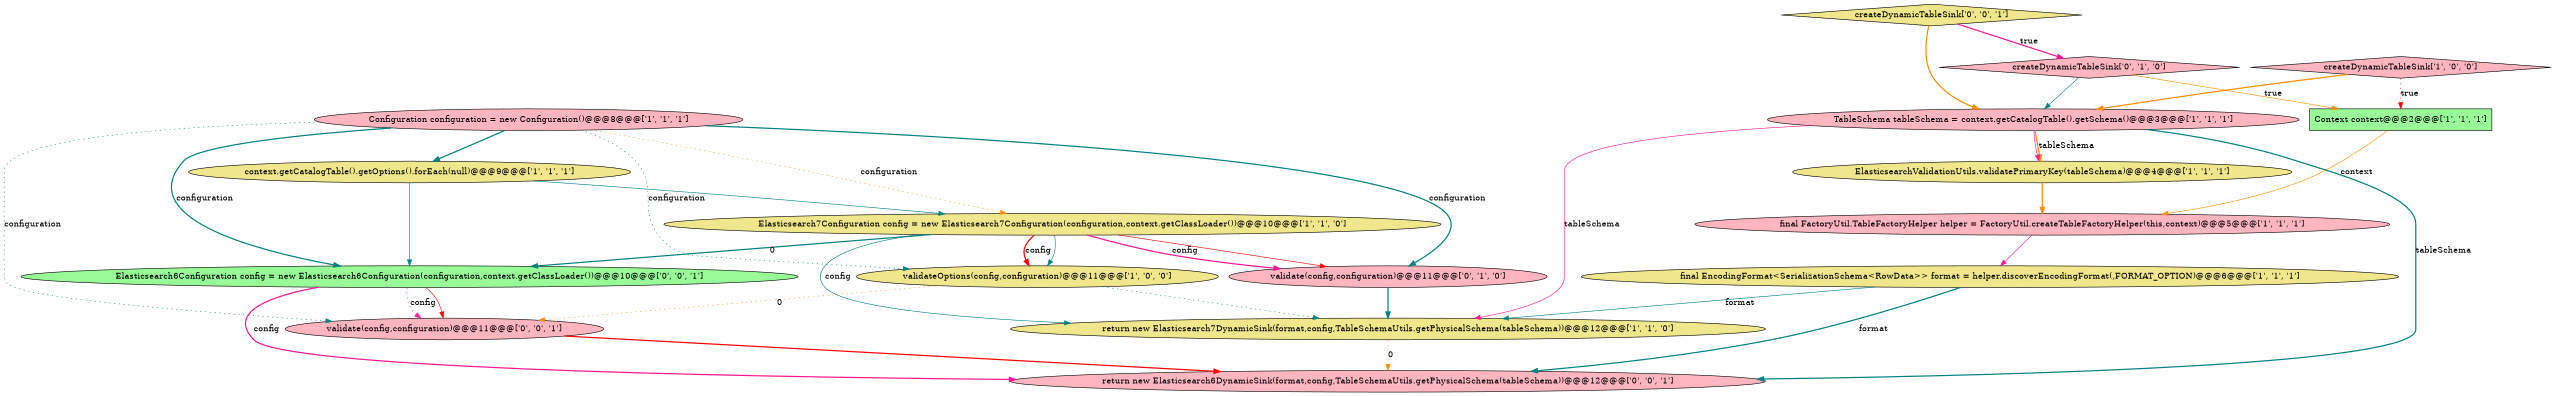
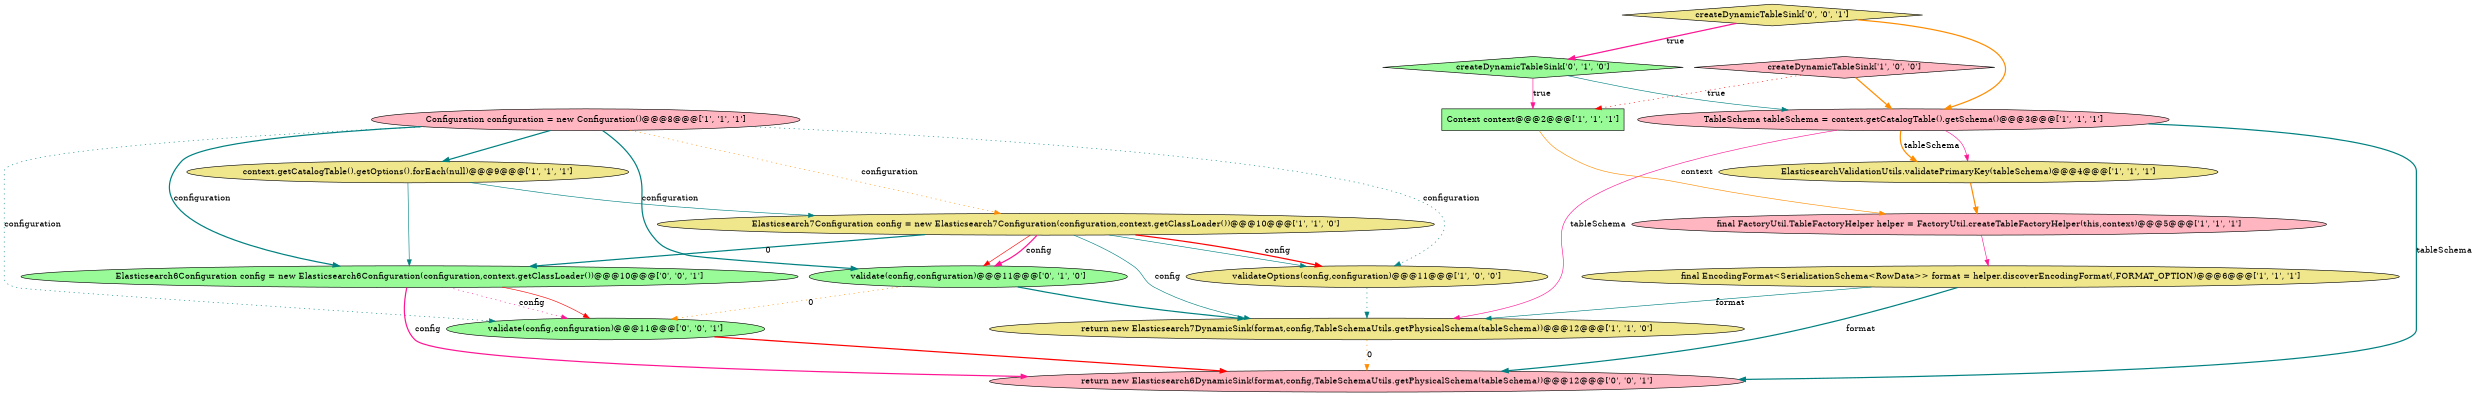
(2089, 67) -> (1533, 67)
(2237, 92) -> (1533, 90)
(1388, 277) -> (968, 277)
(742, 303) -> (790, 302)
(444, 329) -> (606, 329)
